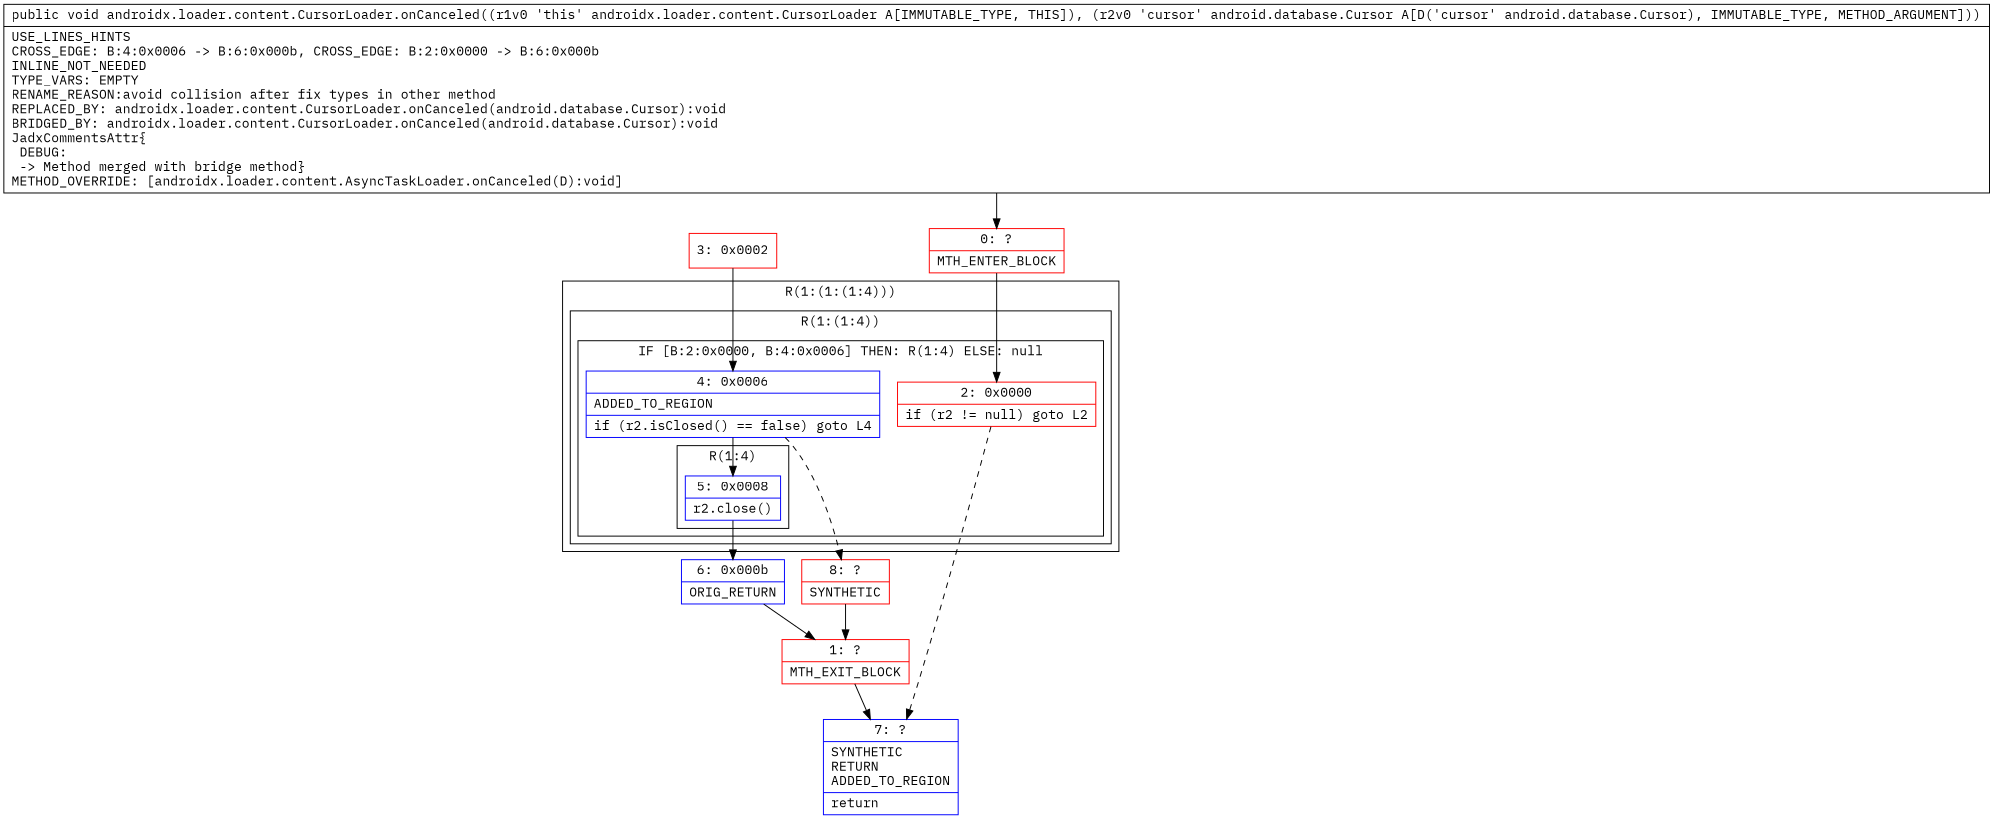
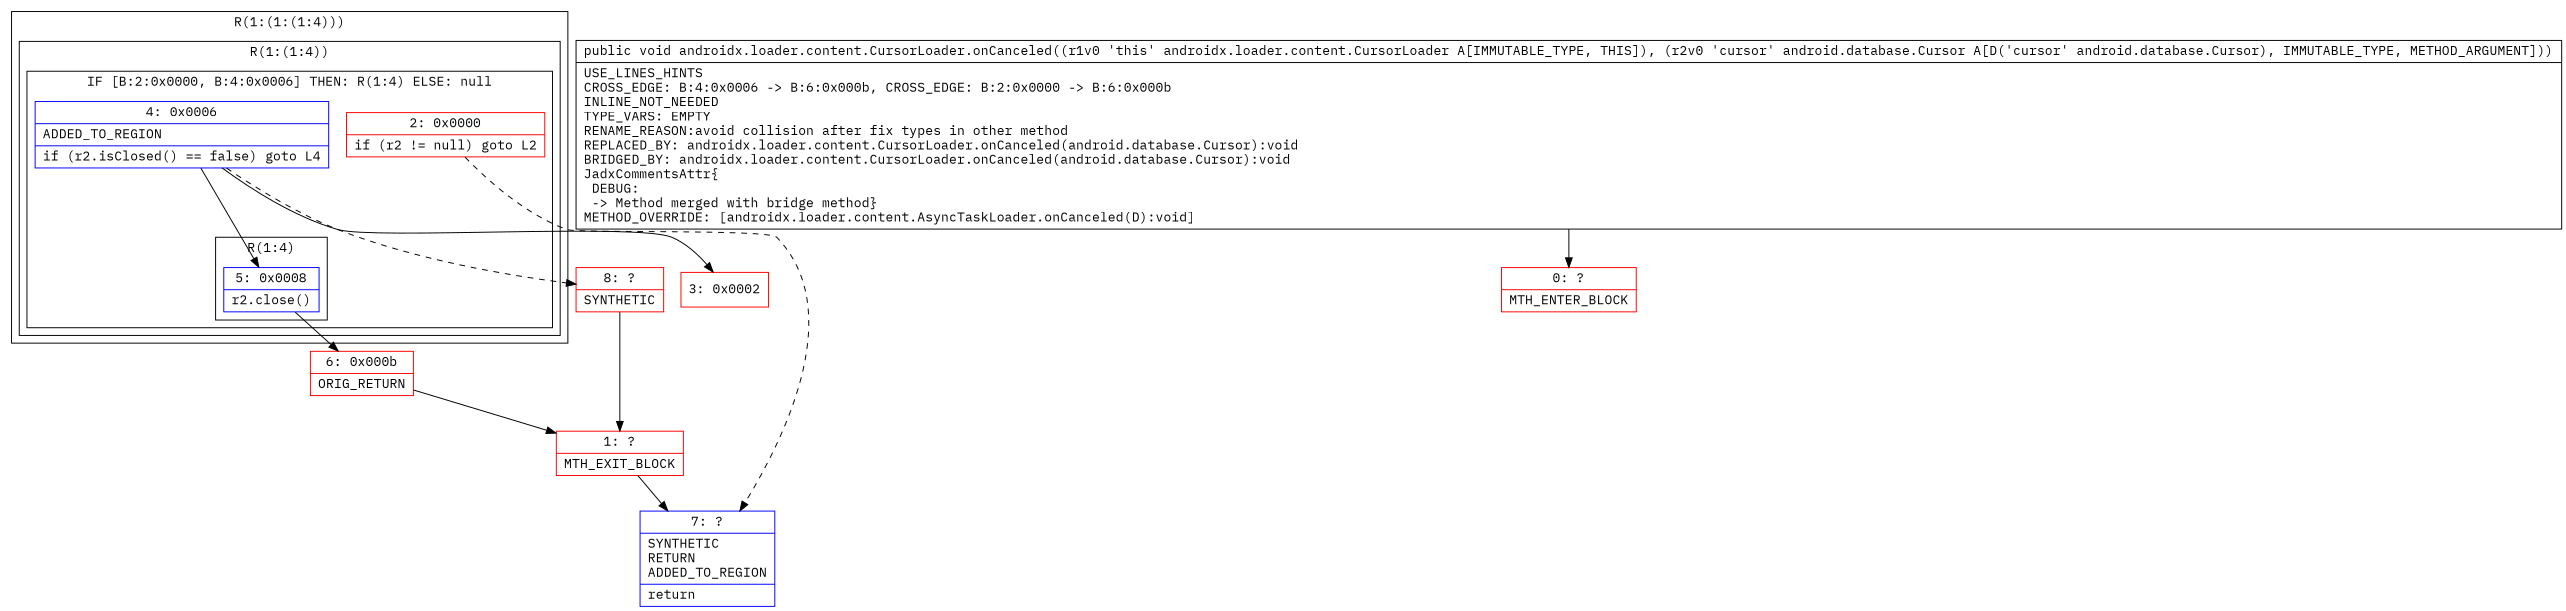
(733, 317) -> (462, 233)
(997, 323) -> none
(733, 582) -> (362, 373)
